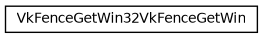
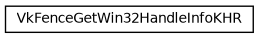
(131, 19) -> (129, 19)
